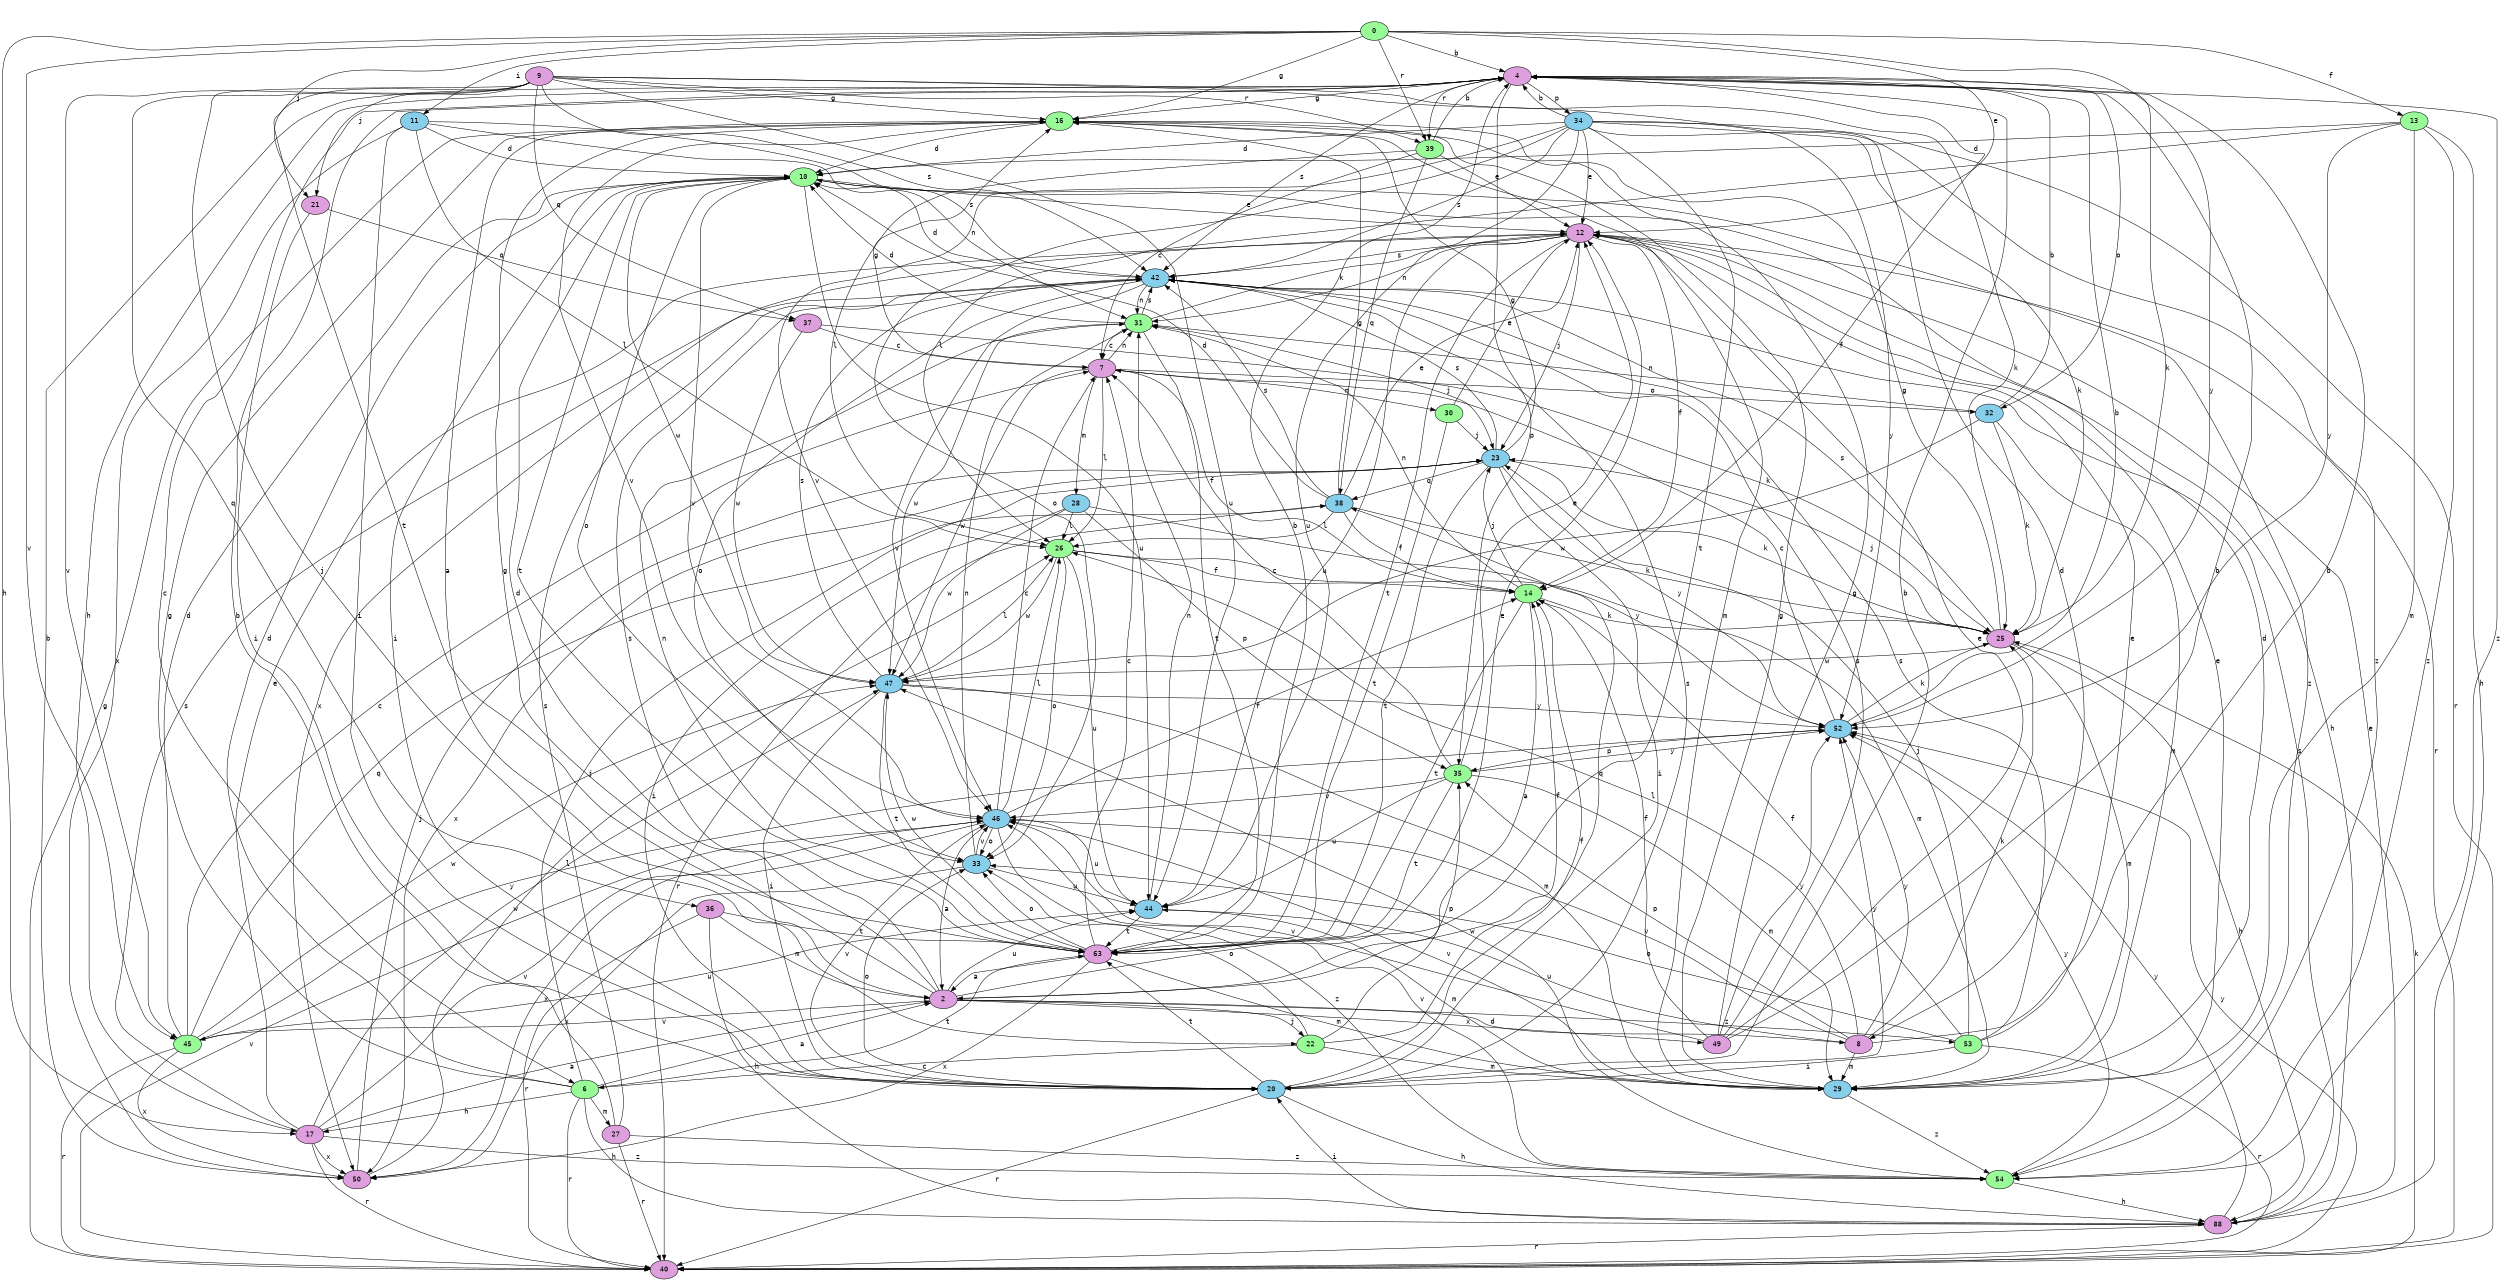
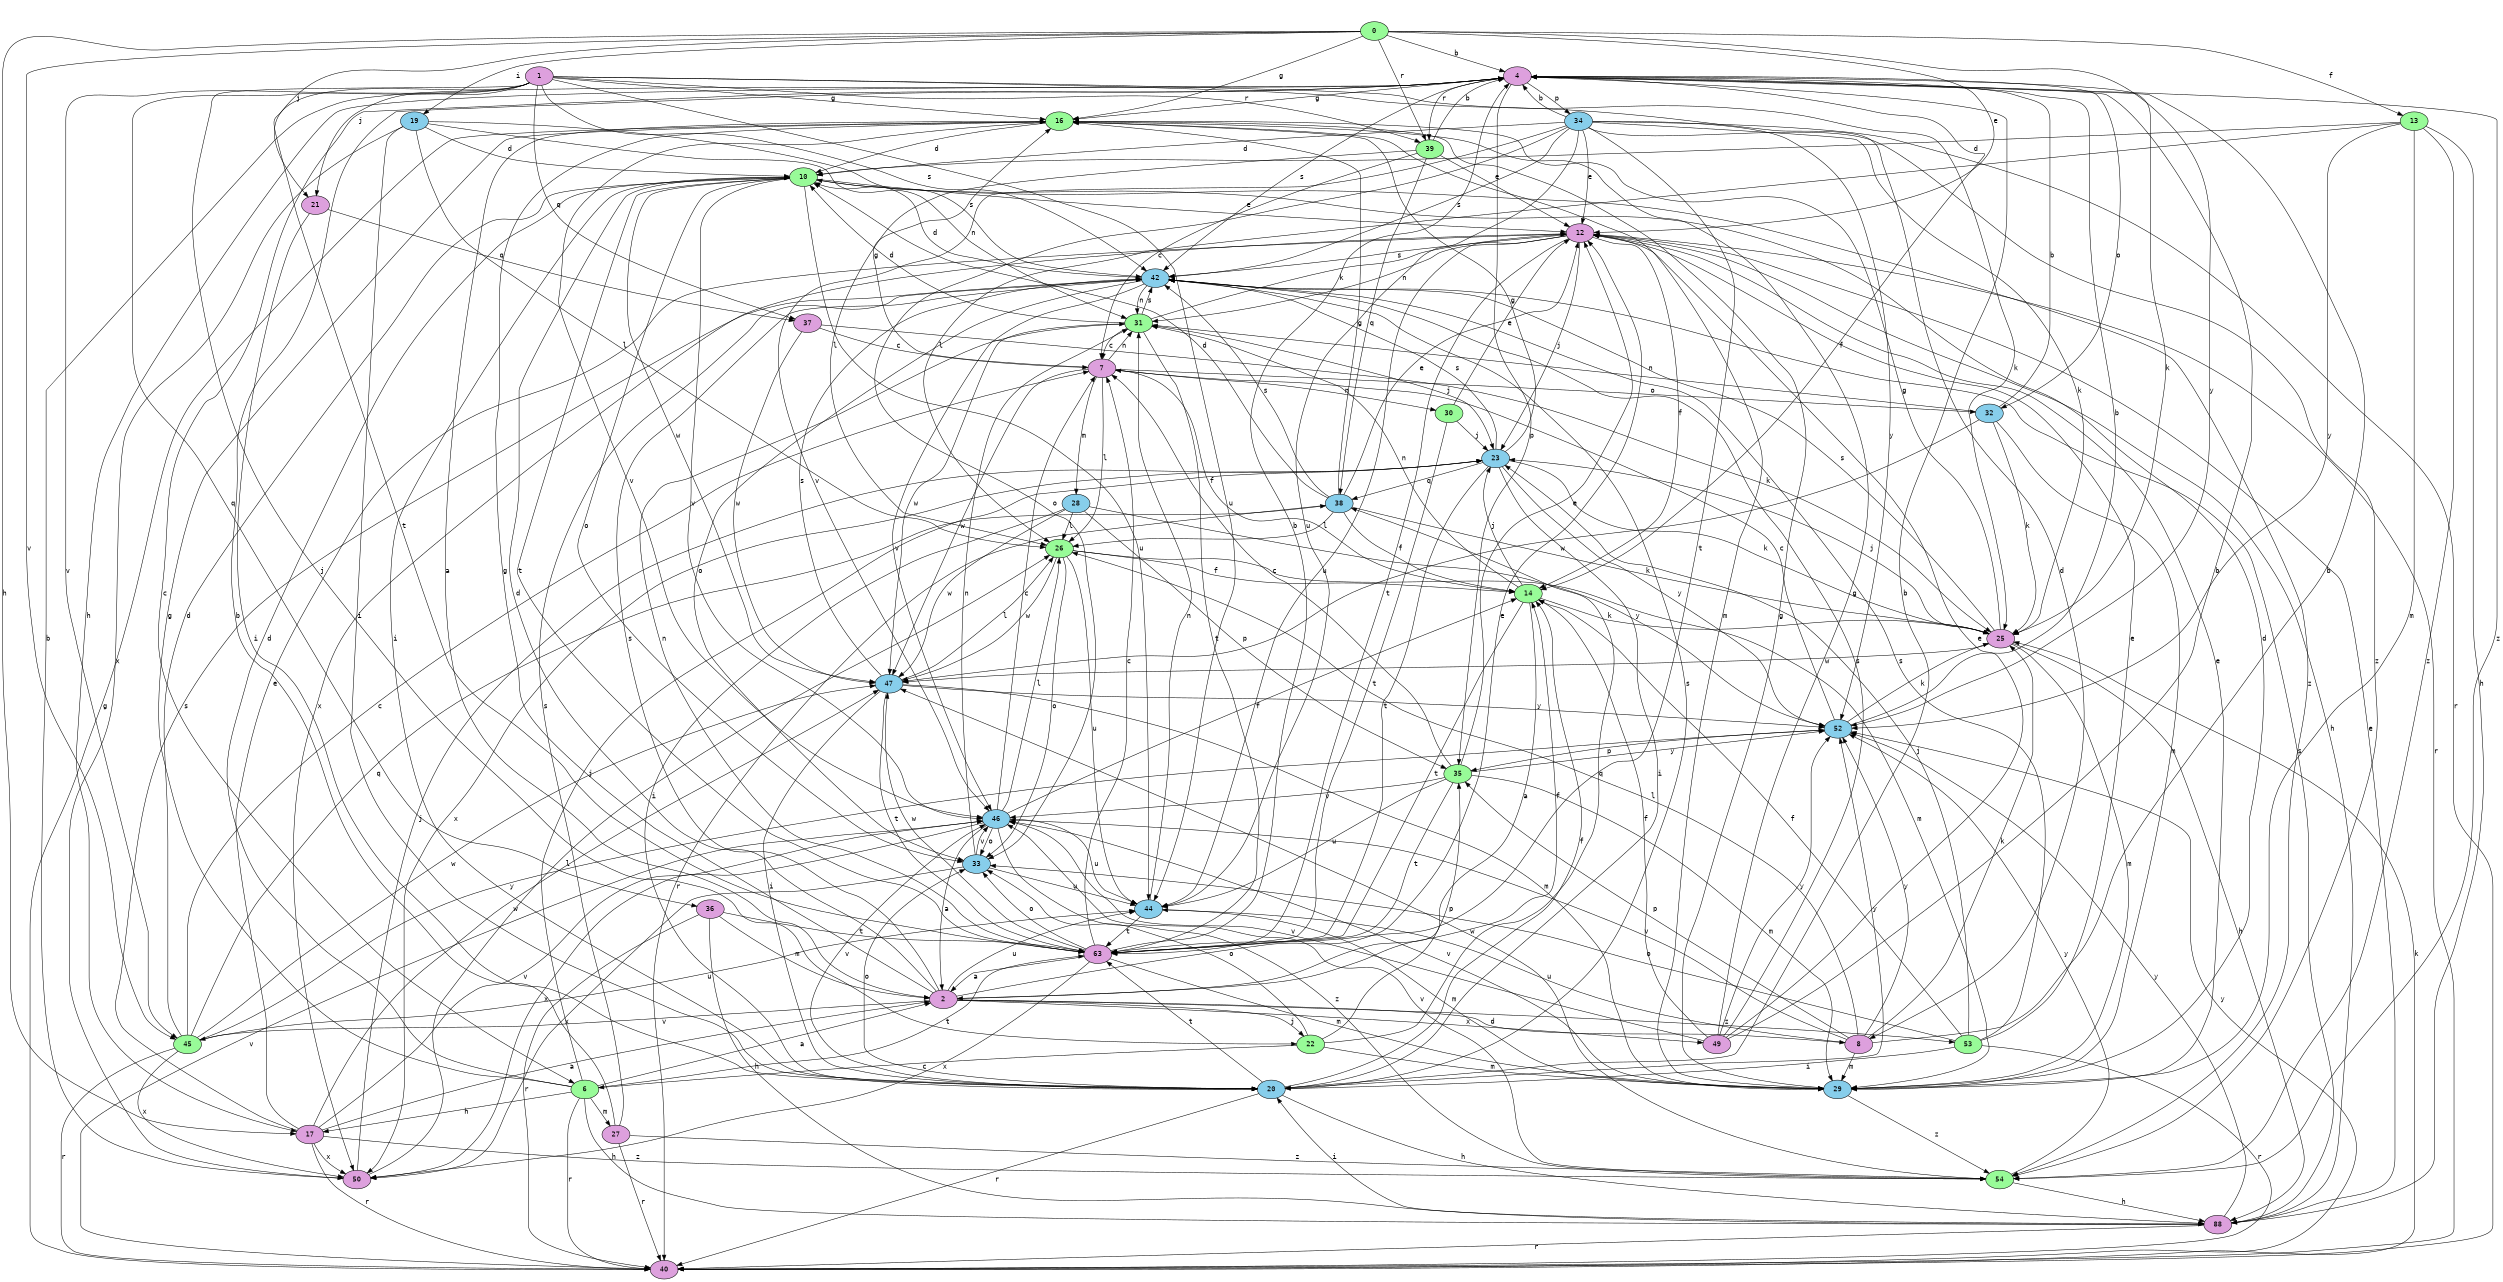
(539, 76) -> (539, 76)
(414, 121) -> (414, 121)
